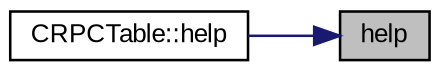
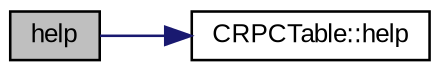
(281, 36) -> (132, 36)
